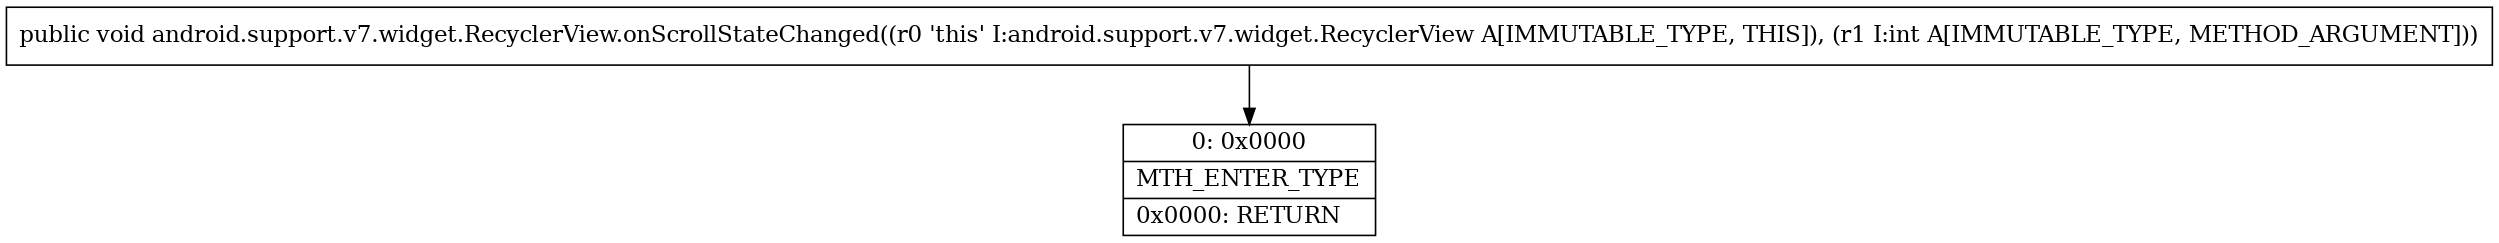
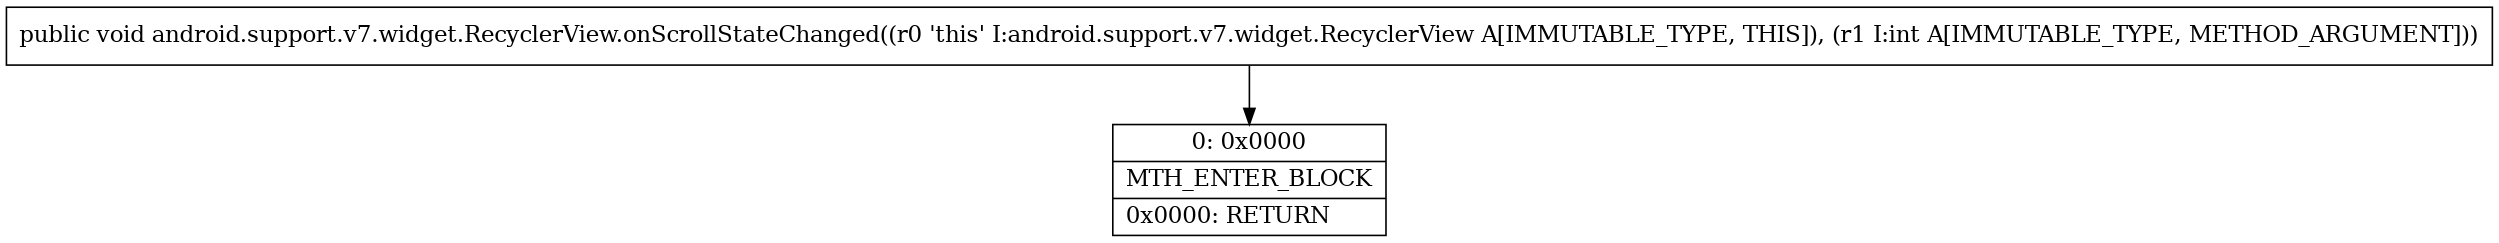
(1249, 179) -> (1249, 179)
